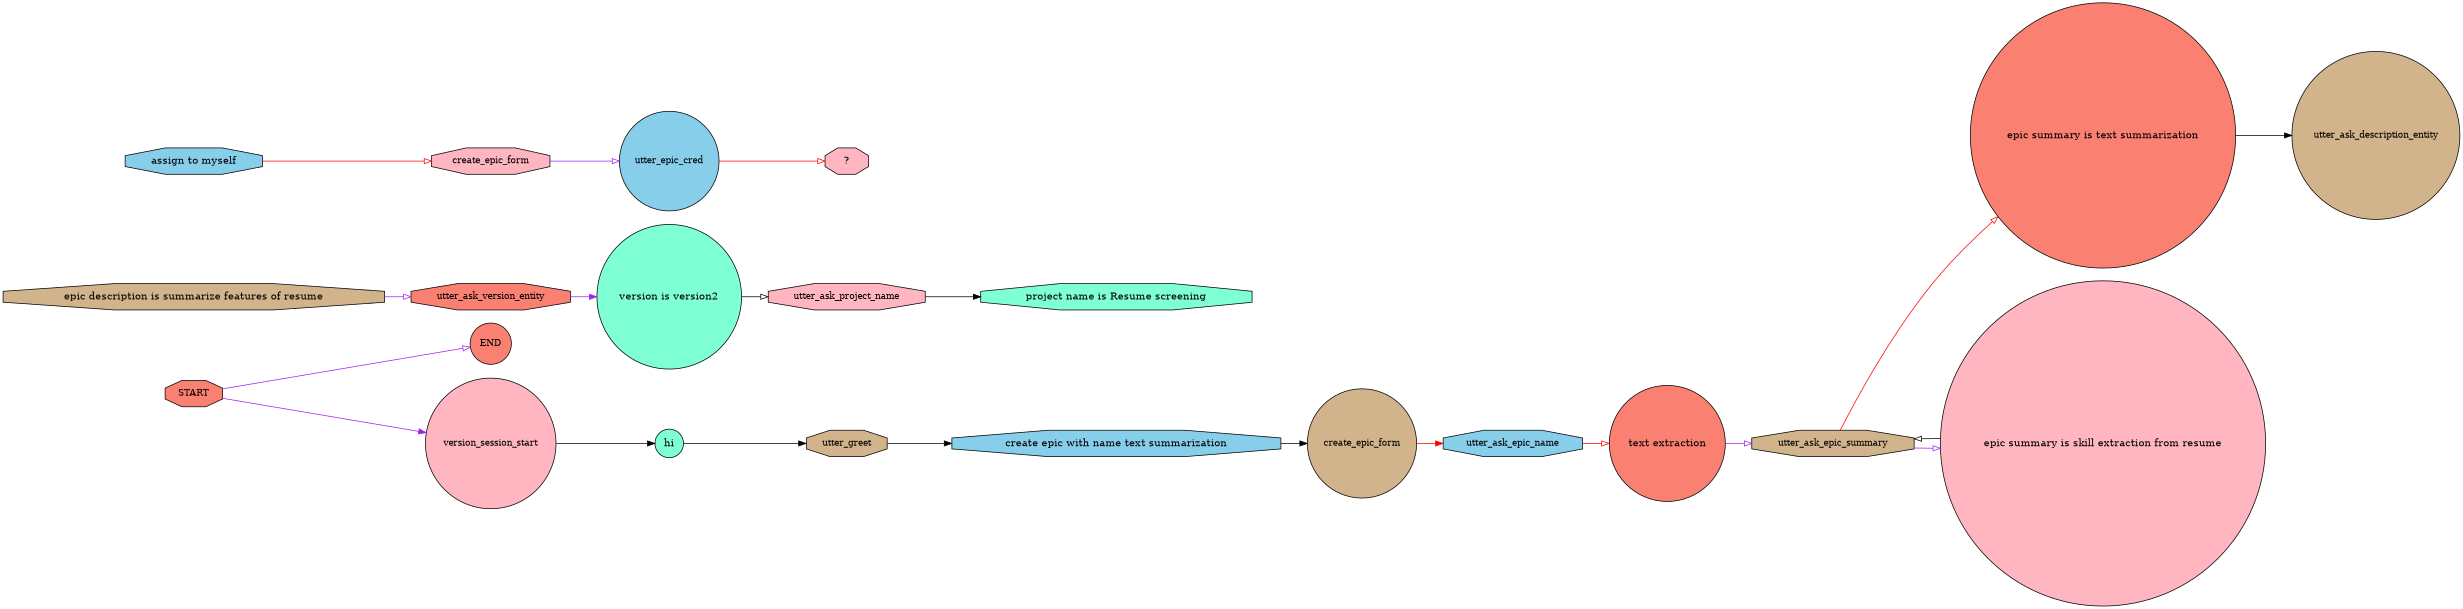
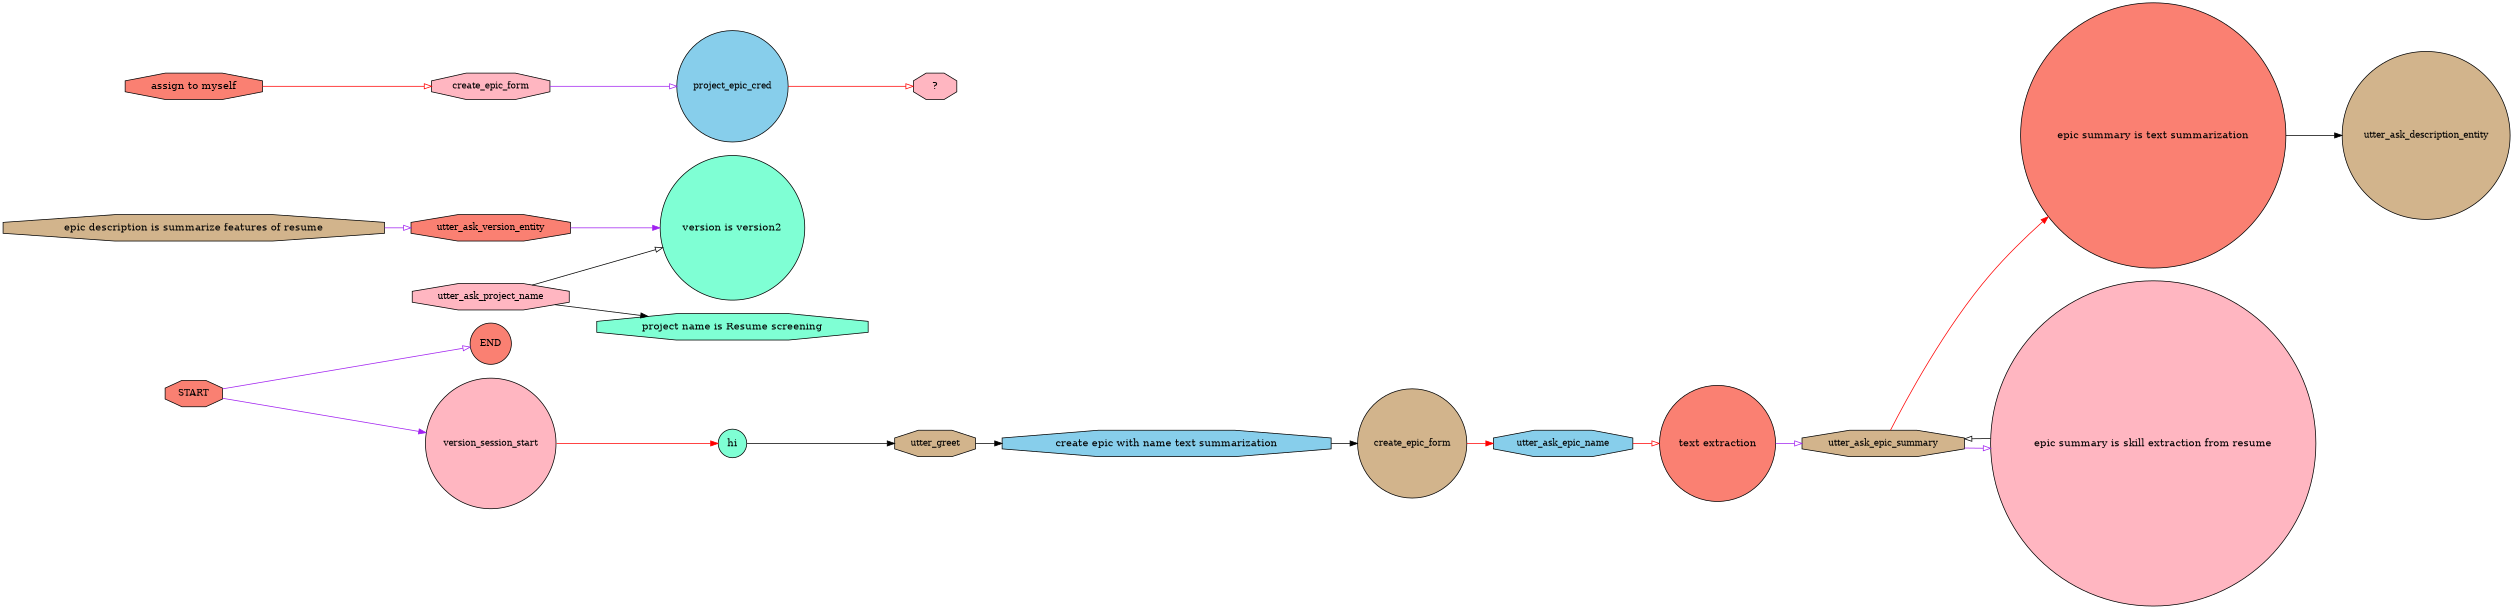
(194, 161) -> (194, 86)
(669, 161) -> (732, 86)
(751, 297) -> (594, 267)
(1906, 319) -> (1957, 319)
(602, 443) -> (633, 443)
